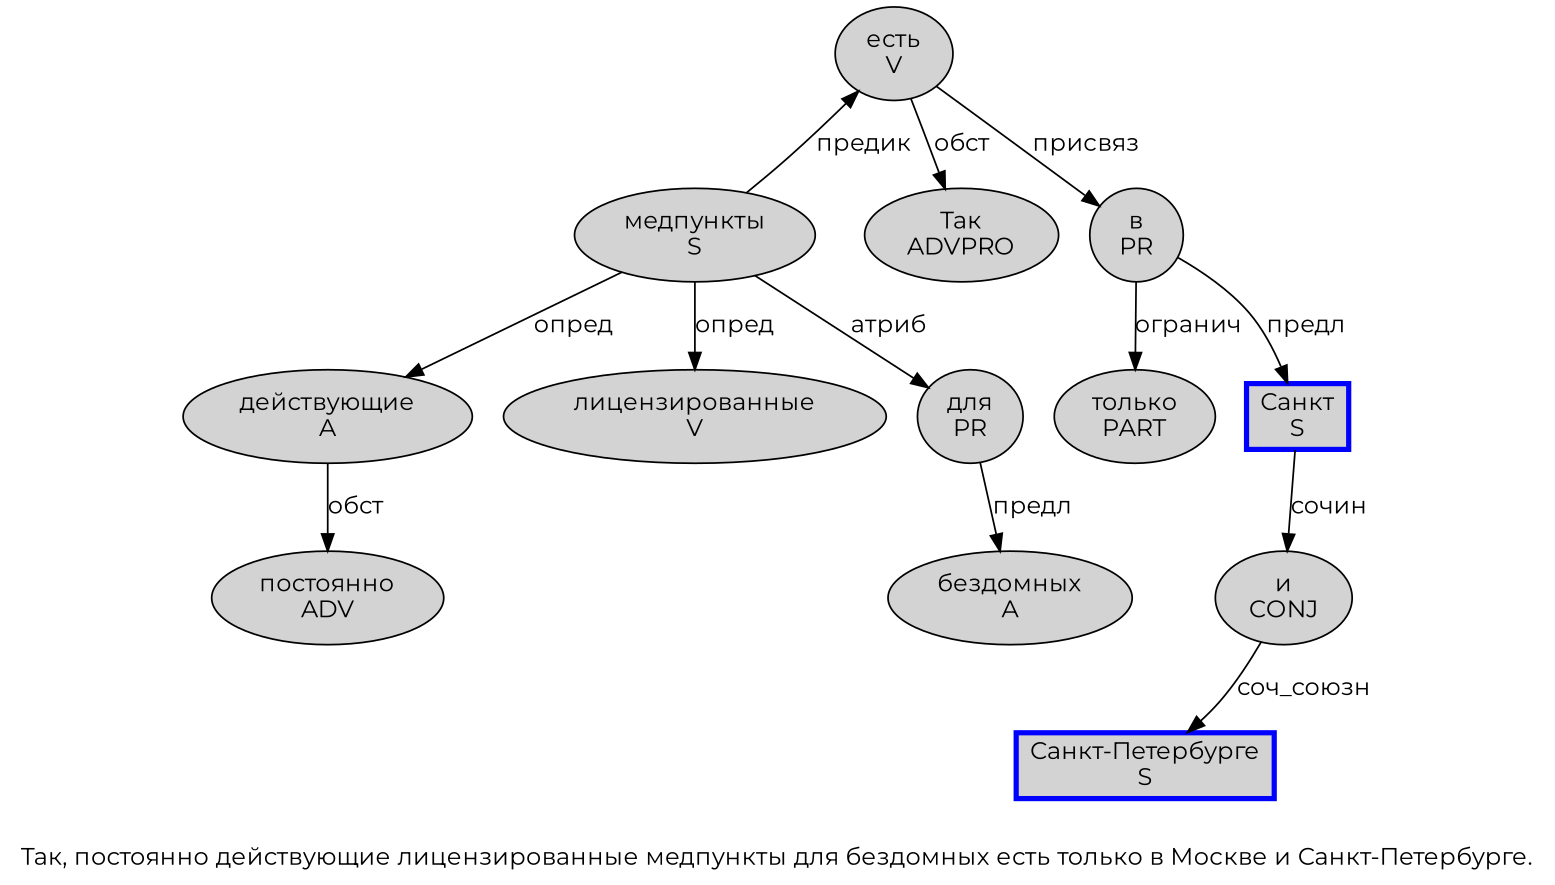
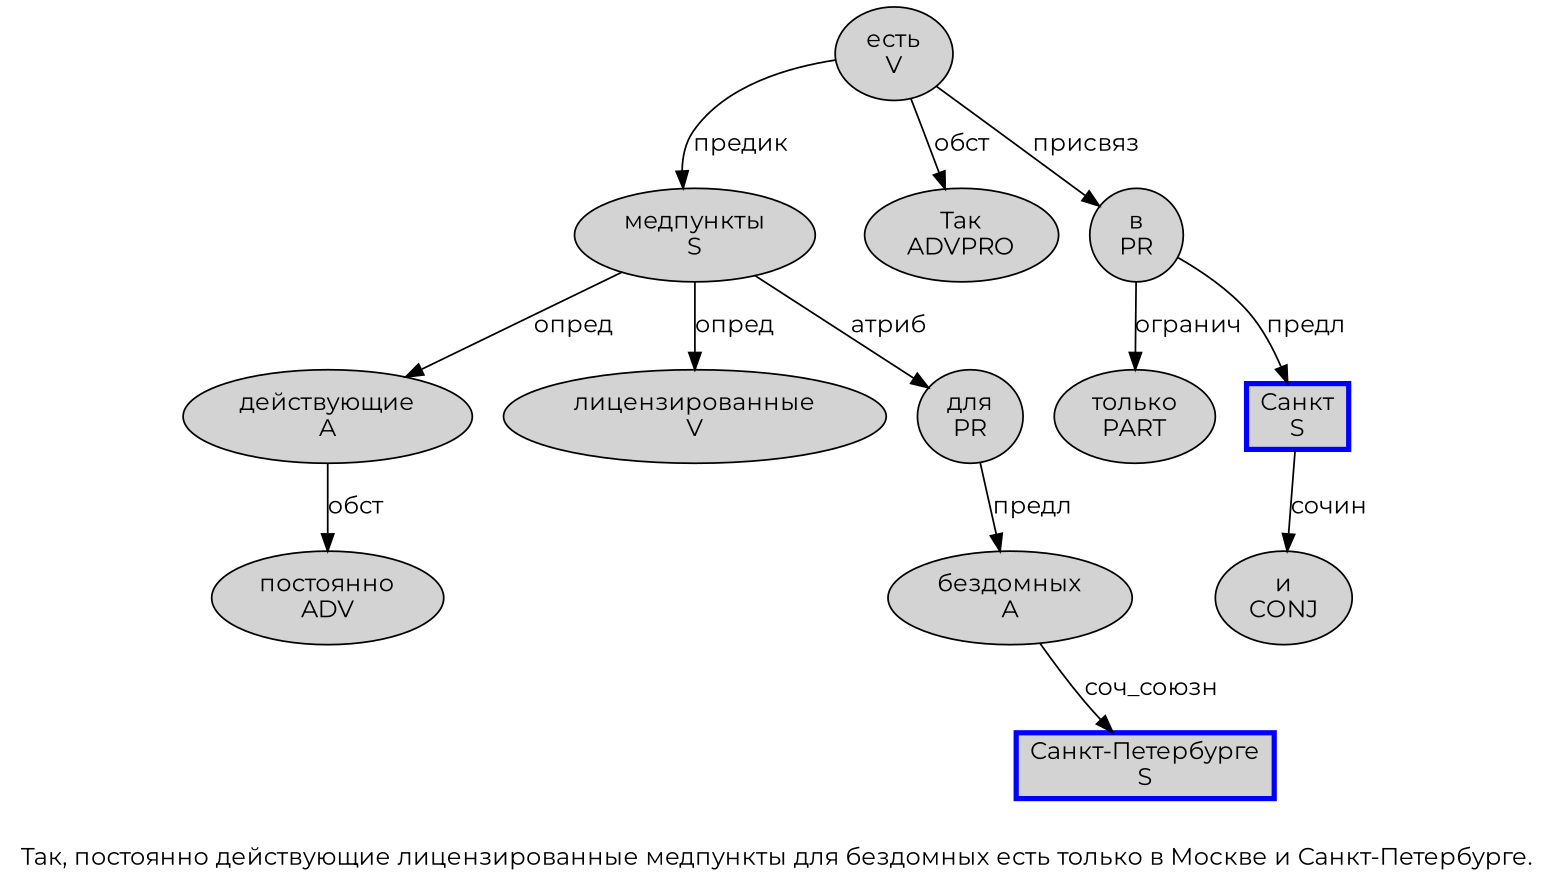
(797, 149) -> (738, 91)
(1234, 684) -> (1069, 682)
